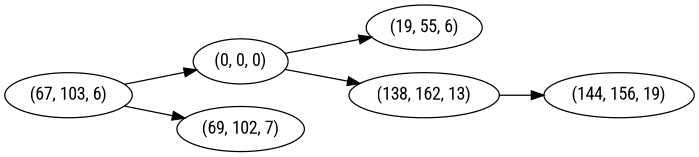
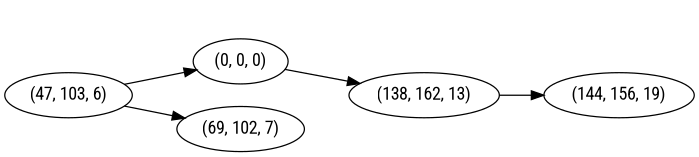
(424, 28) -> none
(69, 95) -> (69, 95)
